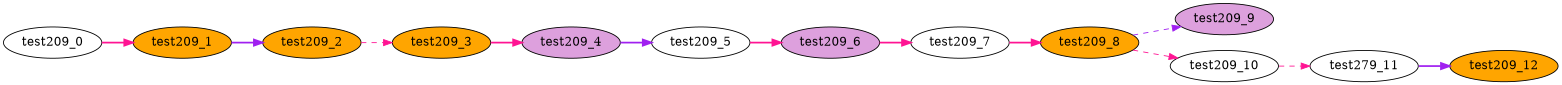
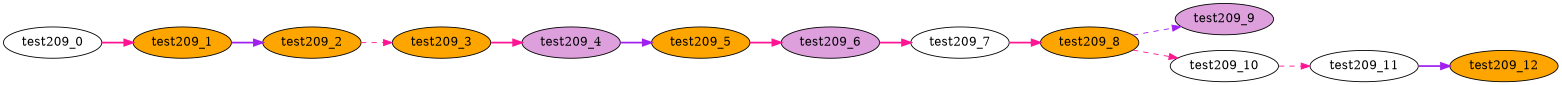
(701, 43) -> (701, 43)
(1364, 66) -> (1364, 66)
